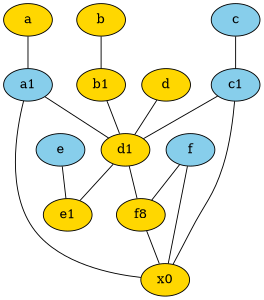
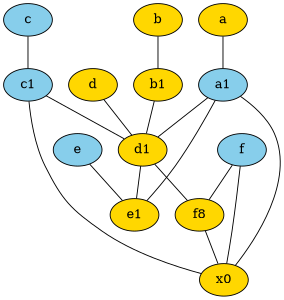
none -> (184, 153)
